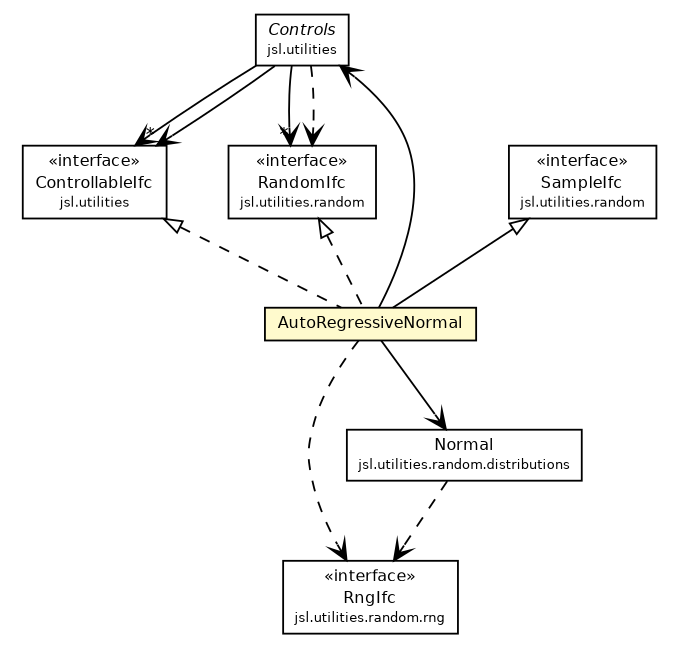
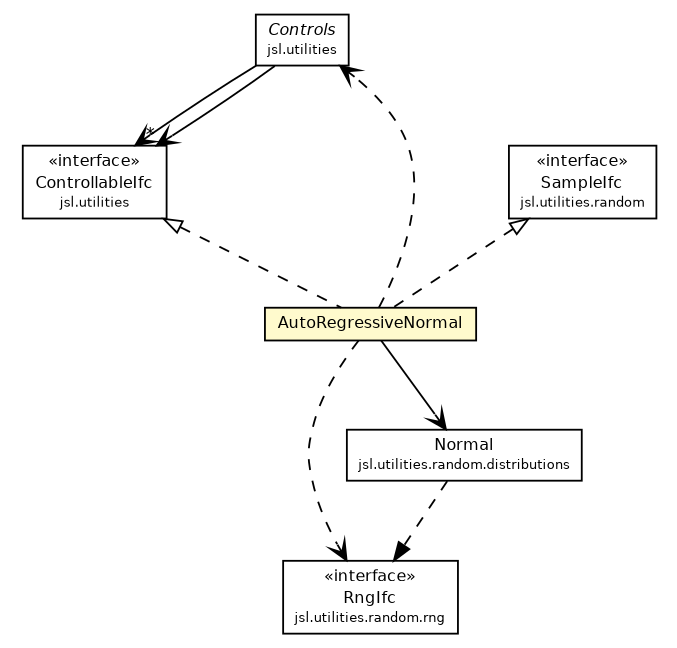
(301, 182) -> none
(414, 185) -> (414, 185)
(453, 268) -> (453, 268)
(426, 513) -> (426, 513)
